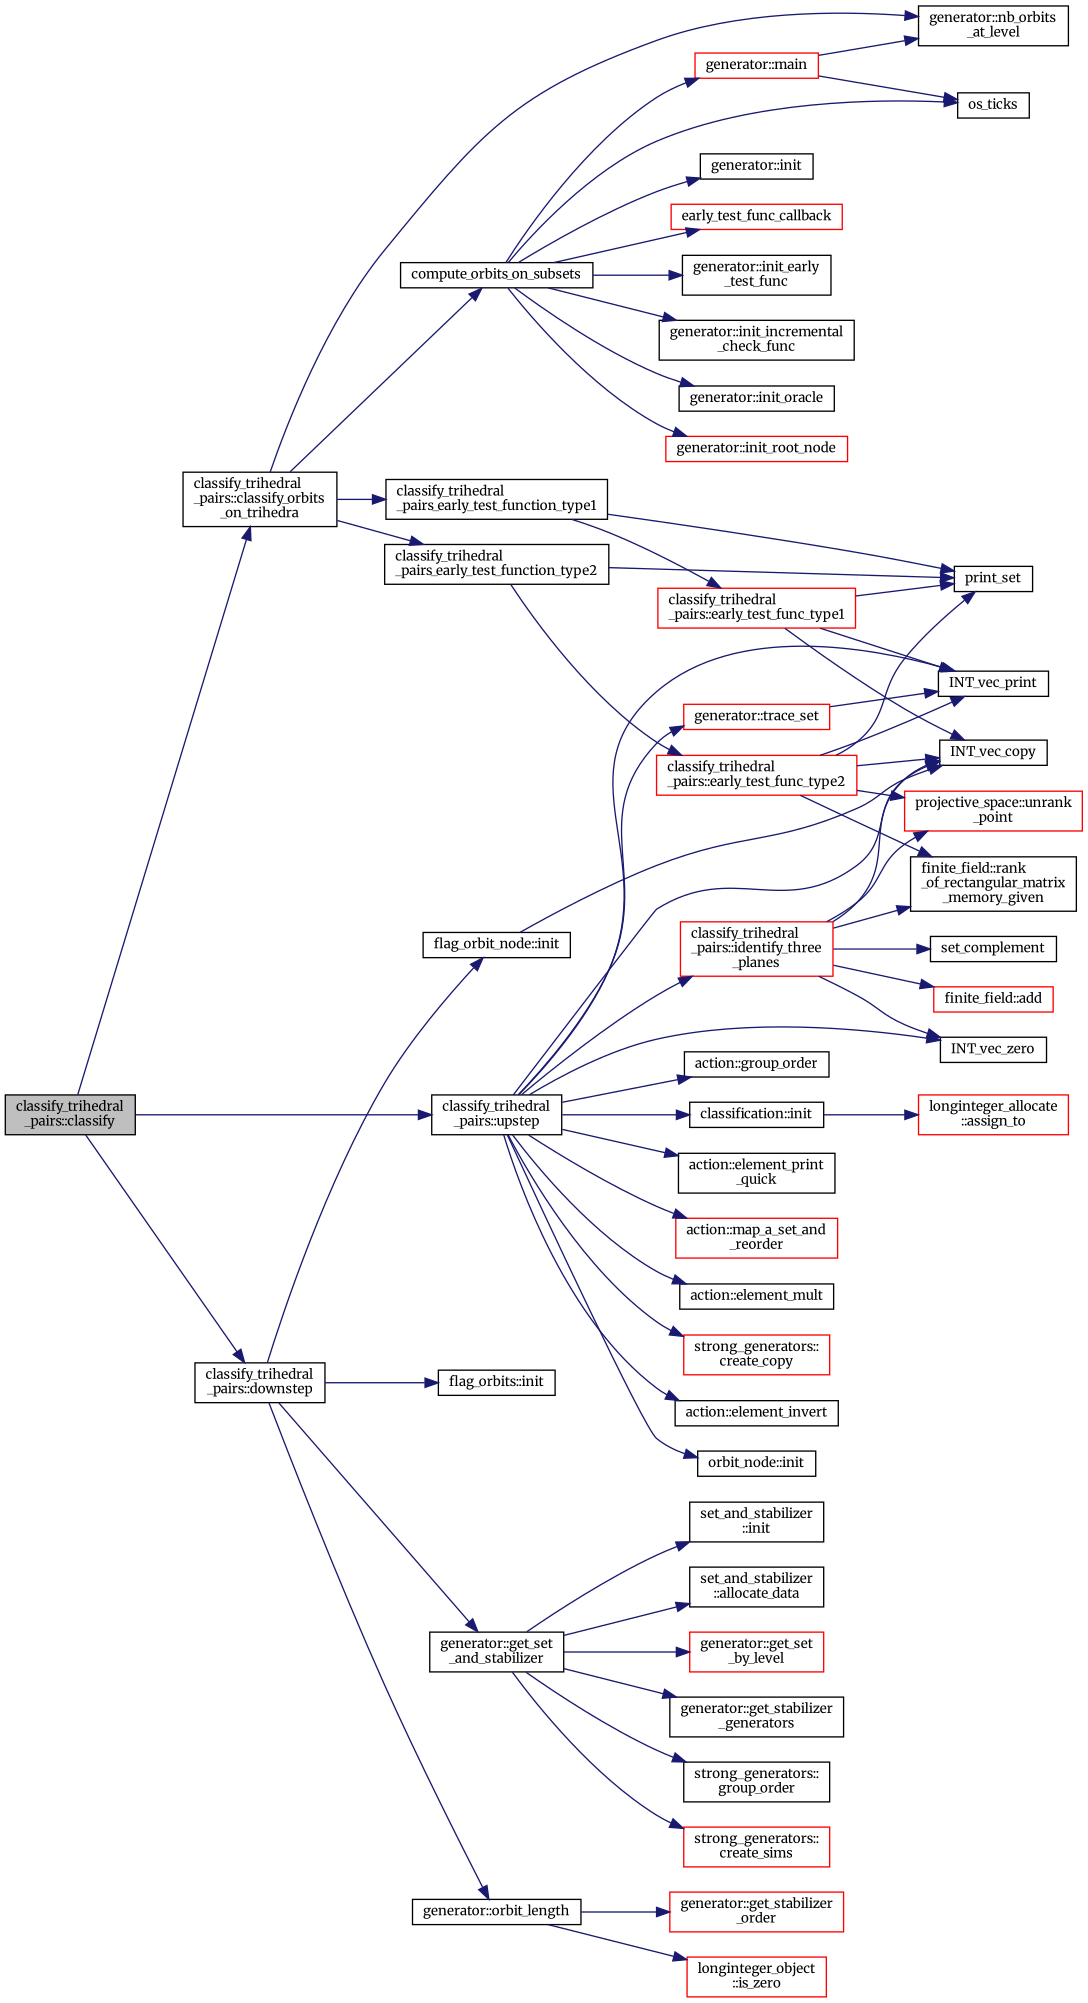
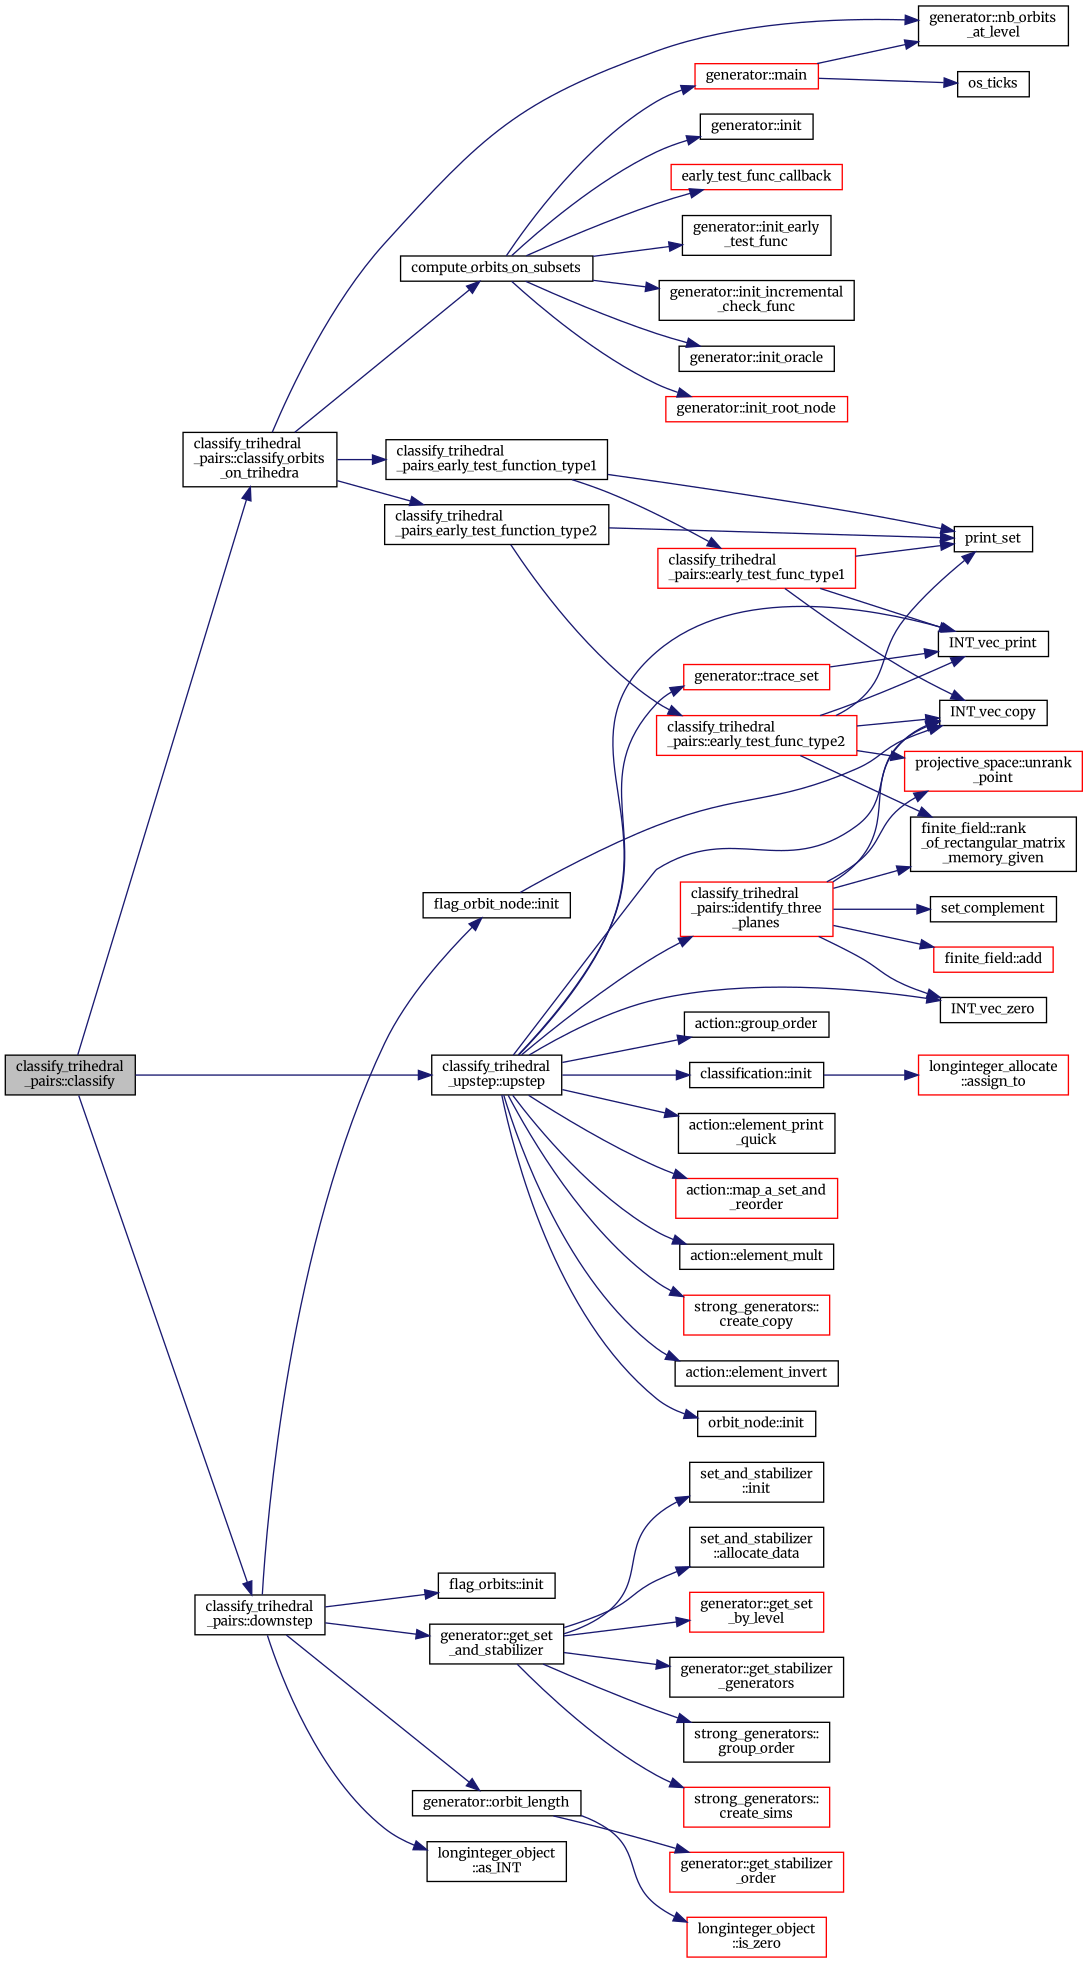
(704, 125) -> none
(497, 1115) -> (497, 1075)
none -> (497, 1862)
